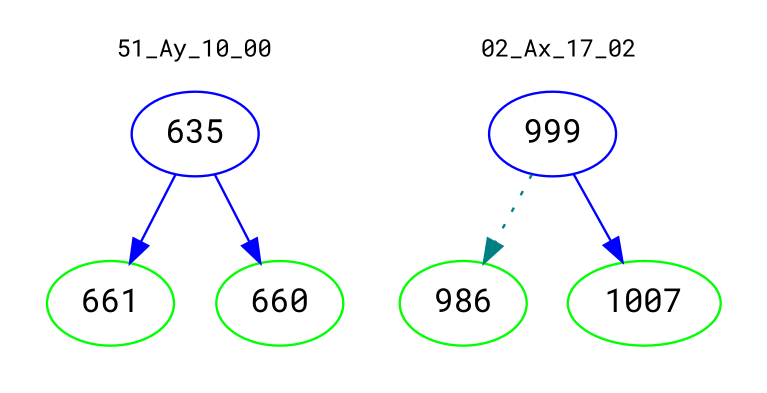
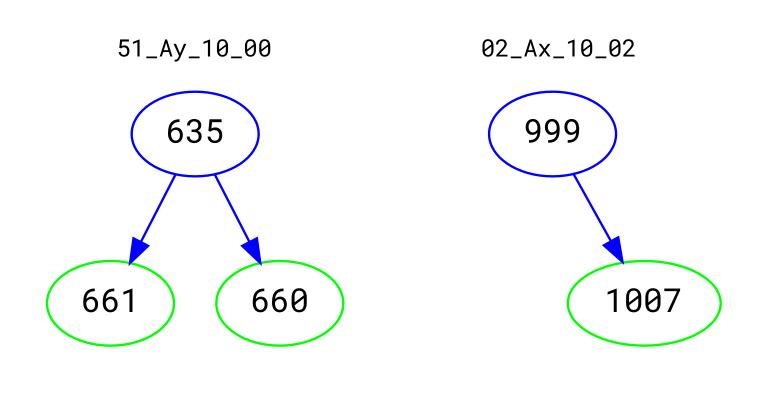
(560, 51) -> (560, 51)
(463, 303) -> none
